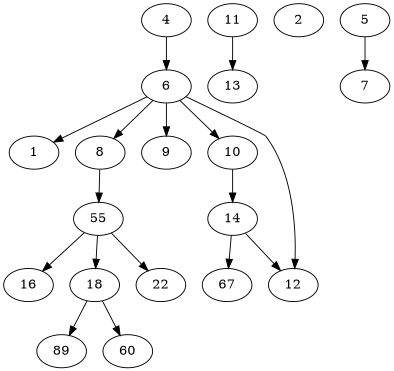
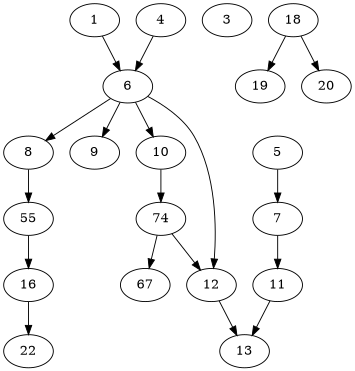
none -> (227, 20)
(299, 20) -> none
(105, 117) -> (109, 49)
(233, 219) -> (161, 219)
(97, 247) -> none
none -> (278, 247)
(126, 249) -> (29, 314)
none -> (226, 314)
(62, 351) -> (260, 86)
(128, 351) -> (326, 86)
